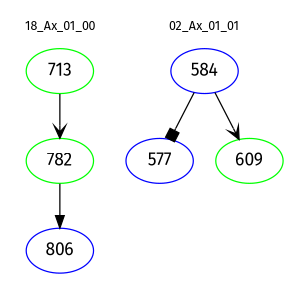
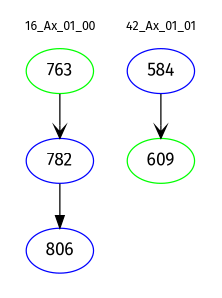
(60, 27) -> (60, 27)
(205, 27) -> (162, 27)
(60, 71) -> (60, 71)
(60, 161) -> (60, 161)
(160, 161) -> none
